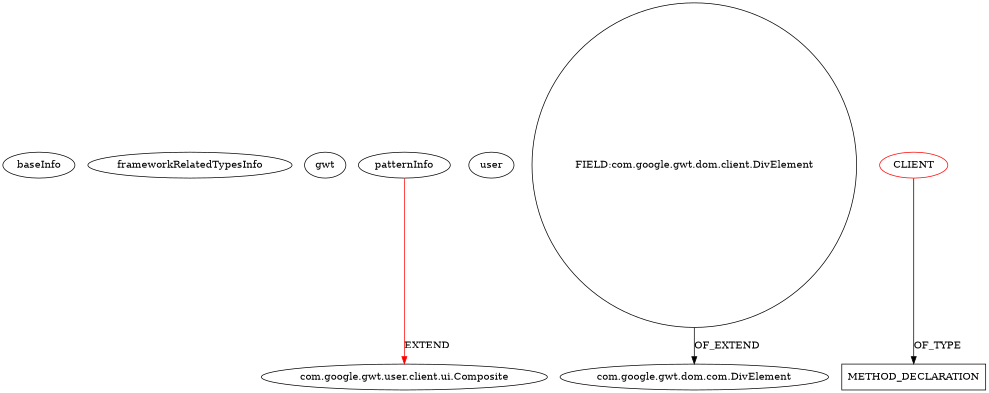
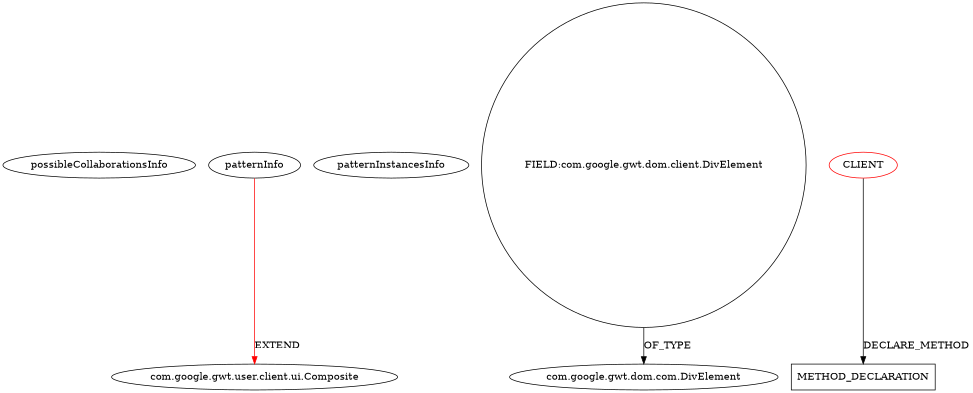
(39, 165) -> none
(190, 165) -> none
(325, 165) -> (99, 165)
(491, 165) -> (391, 165)
(727, 346) -> (668, 346)
(938, 346) -> (917, 346)
